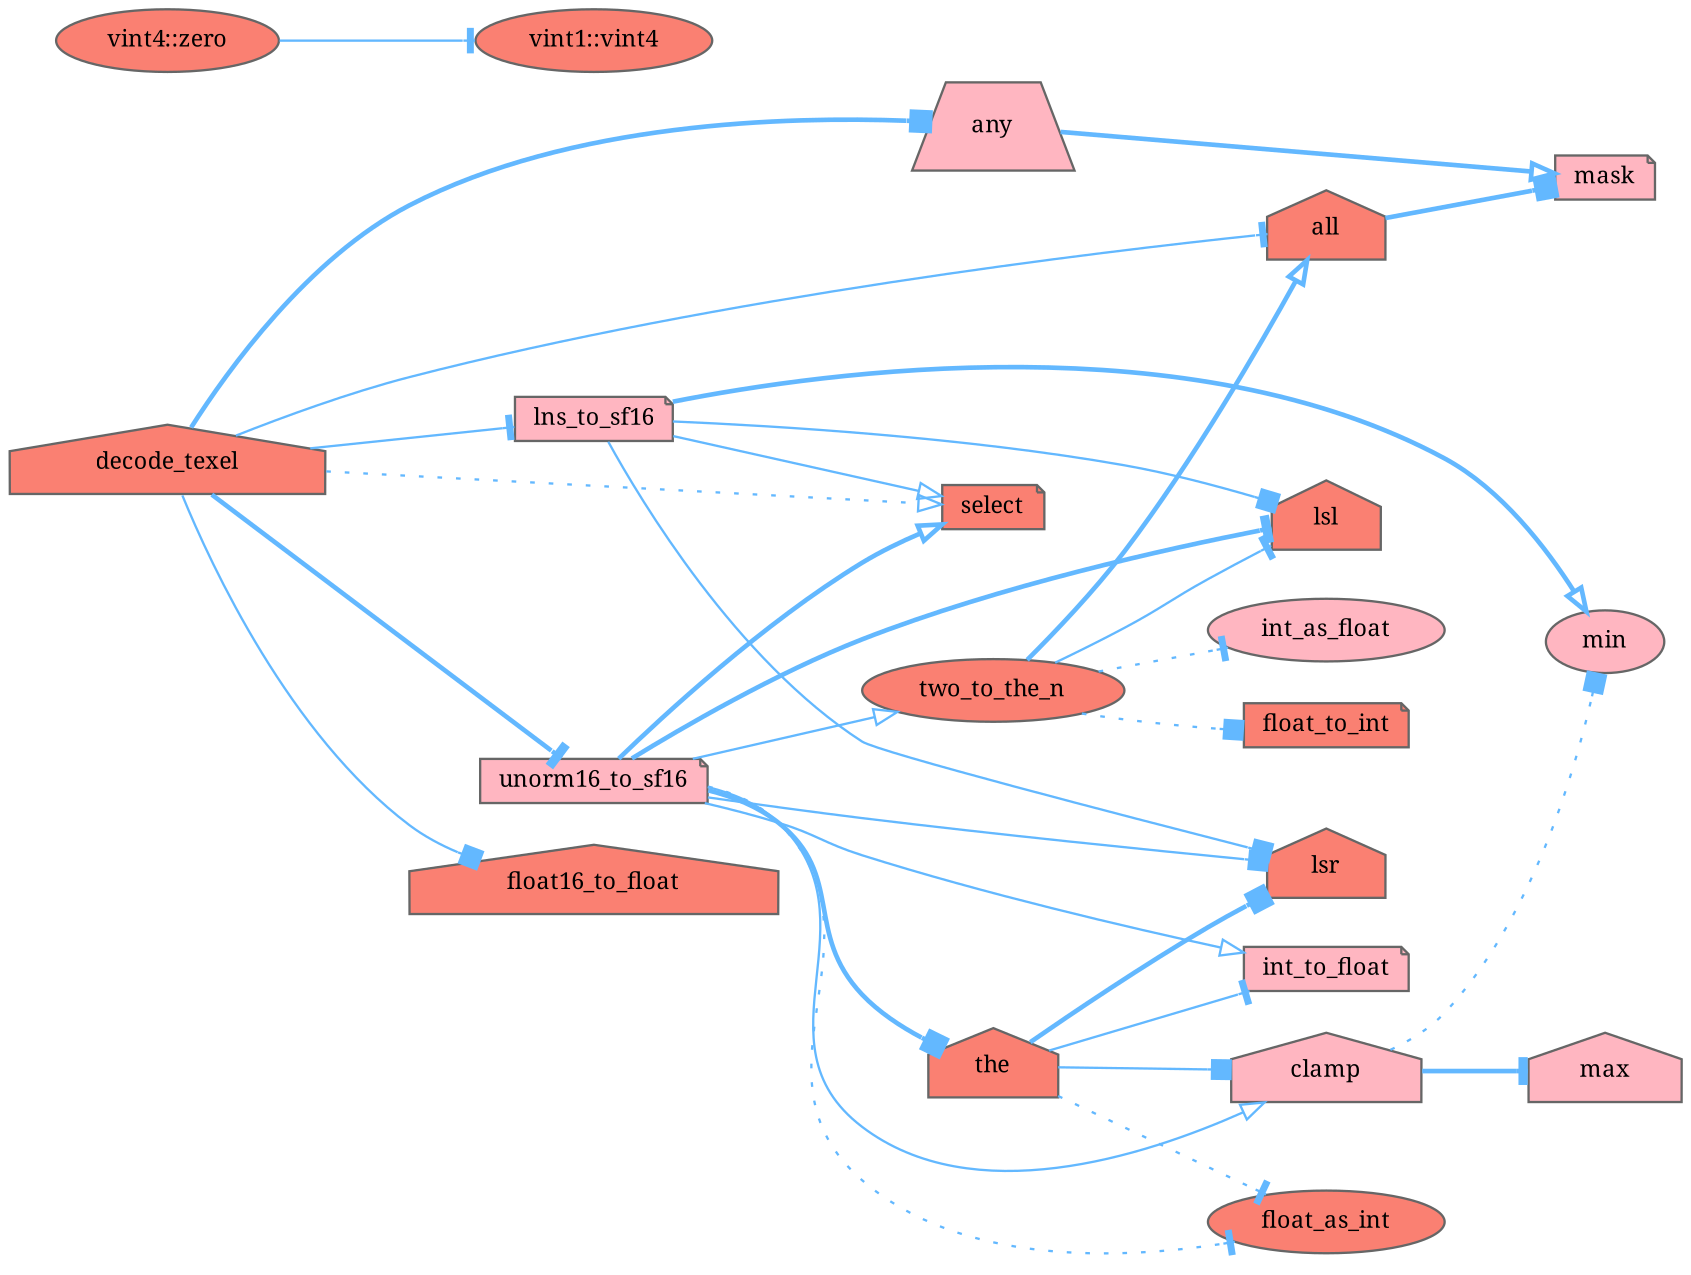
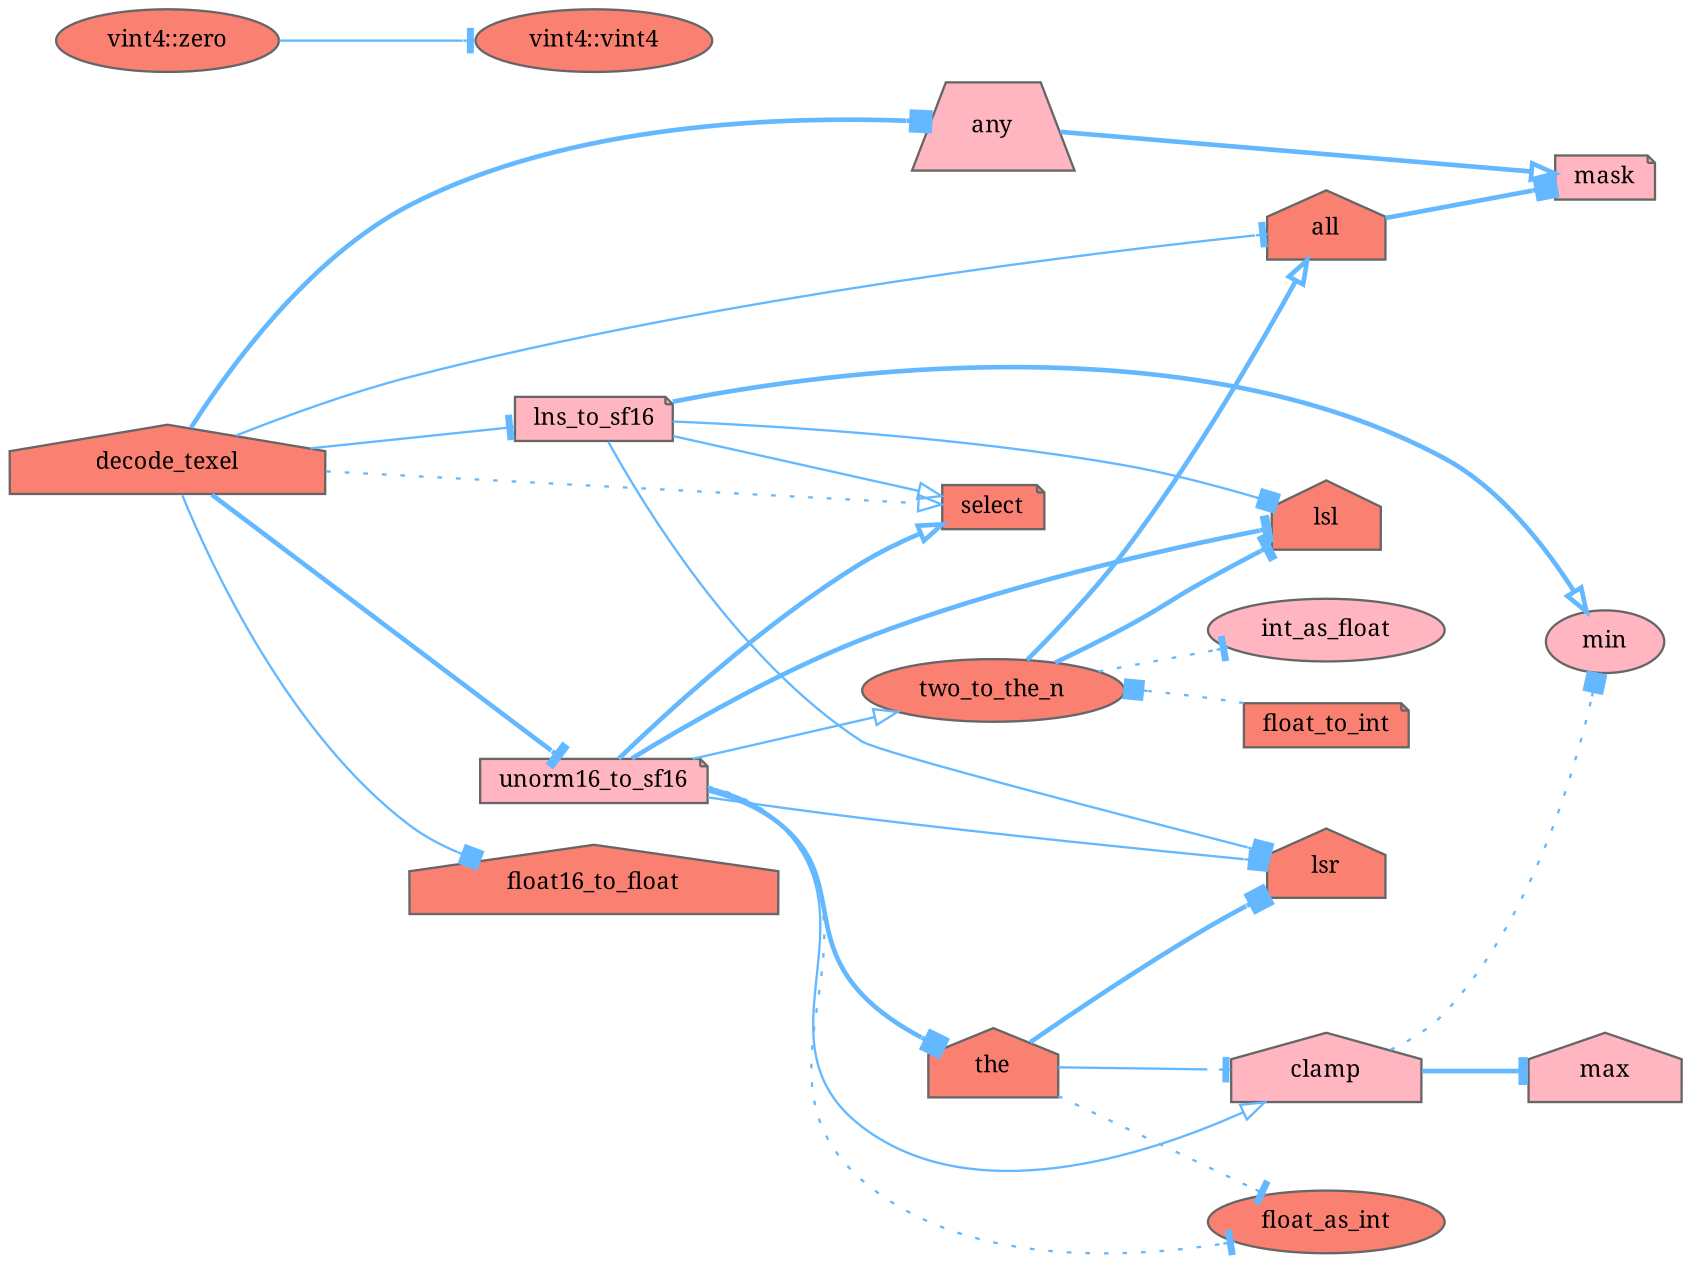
(594, 41) -> (594, 41)
(1159, 608) -> (1159, 608)
(1151, 723) -> (1196, 696)
(1326, 969) -> none
(1133, 1068) -> (1133, 1068)
